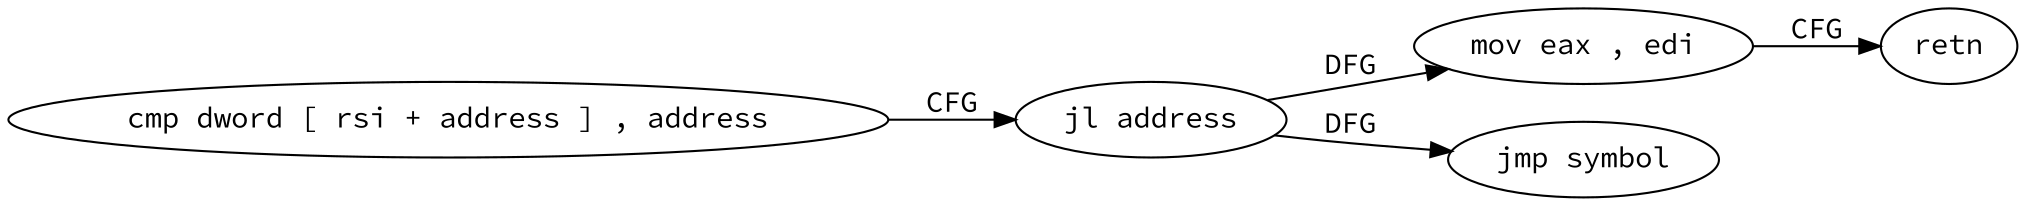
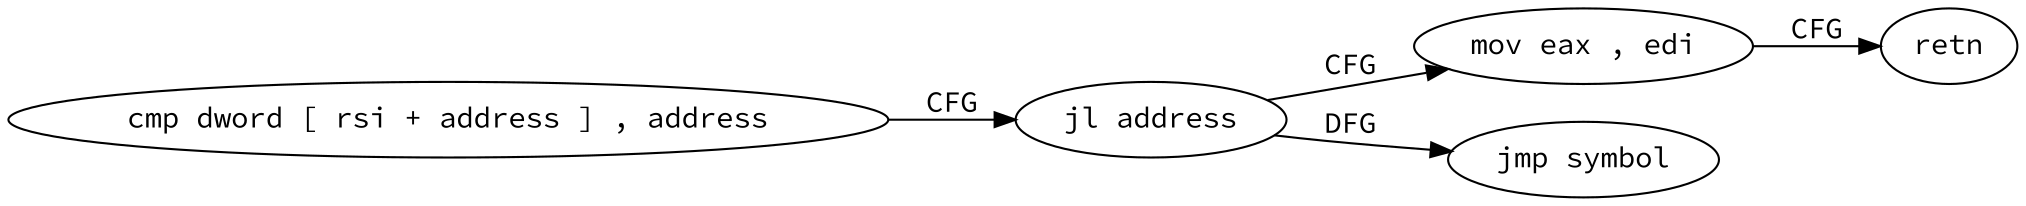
(1350, 66) -> (1350, 66)
